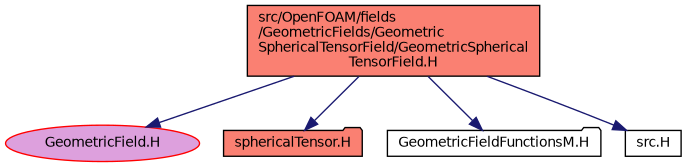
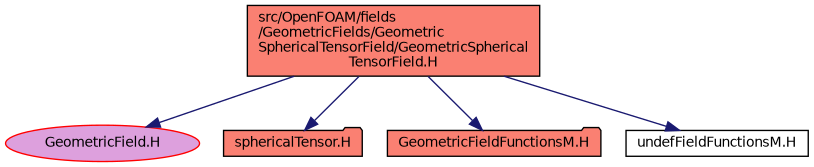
(494, 143) -> (494, 143)
(653, 143) -> (717, 143)
